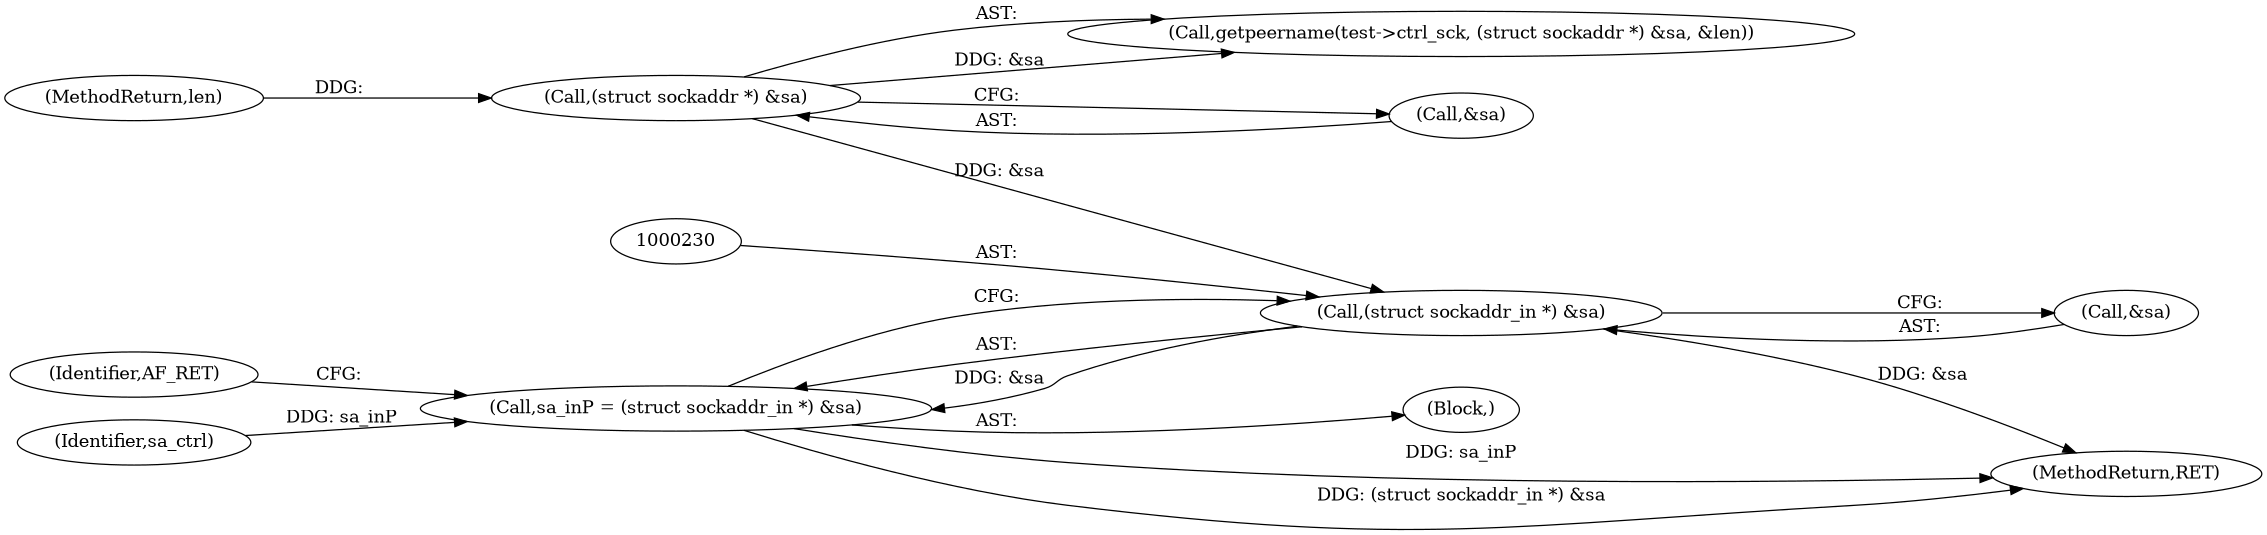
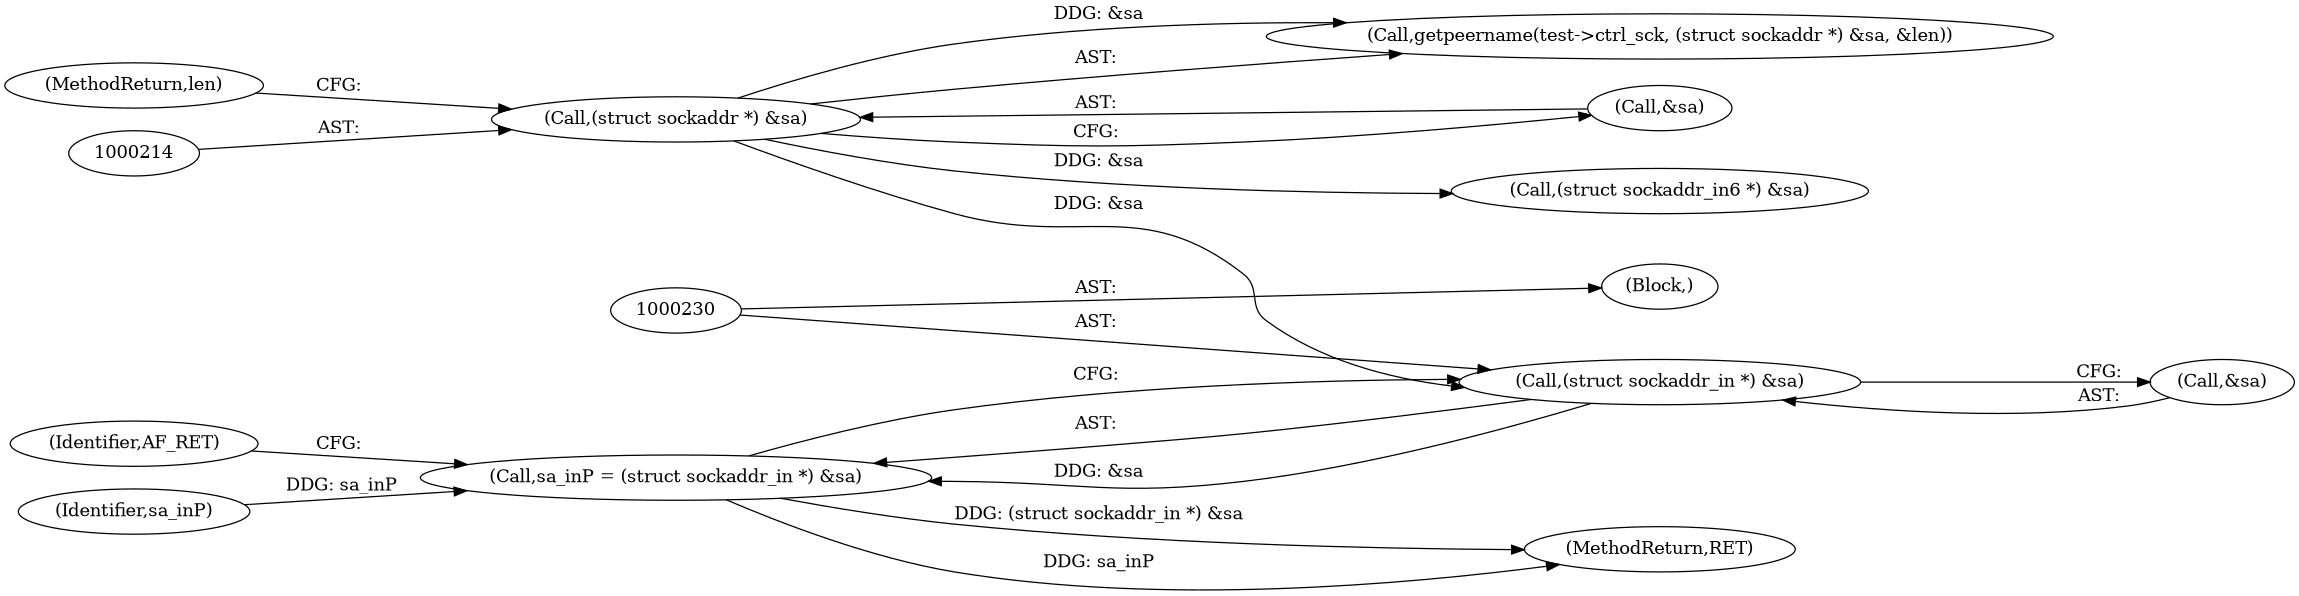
(342, 89) -> (342, 86)
none -> (134, 153)
none -> (1660, 191)
(1838, 372) -> none
(1122, 432) -> (1165, 299)
(134, 442) -> (134, 512)
